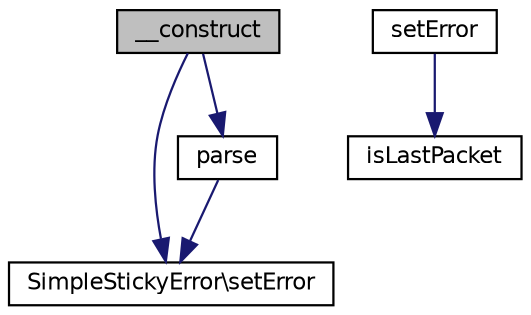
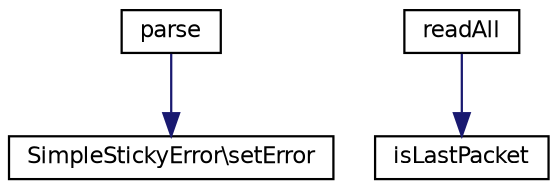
(198, 32) -> none
(435, 32) -> (462, 32)
